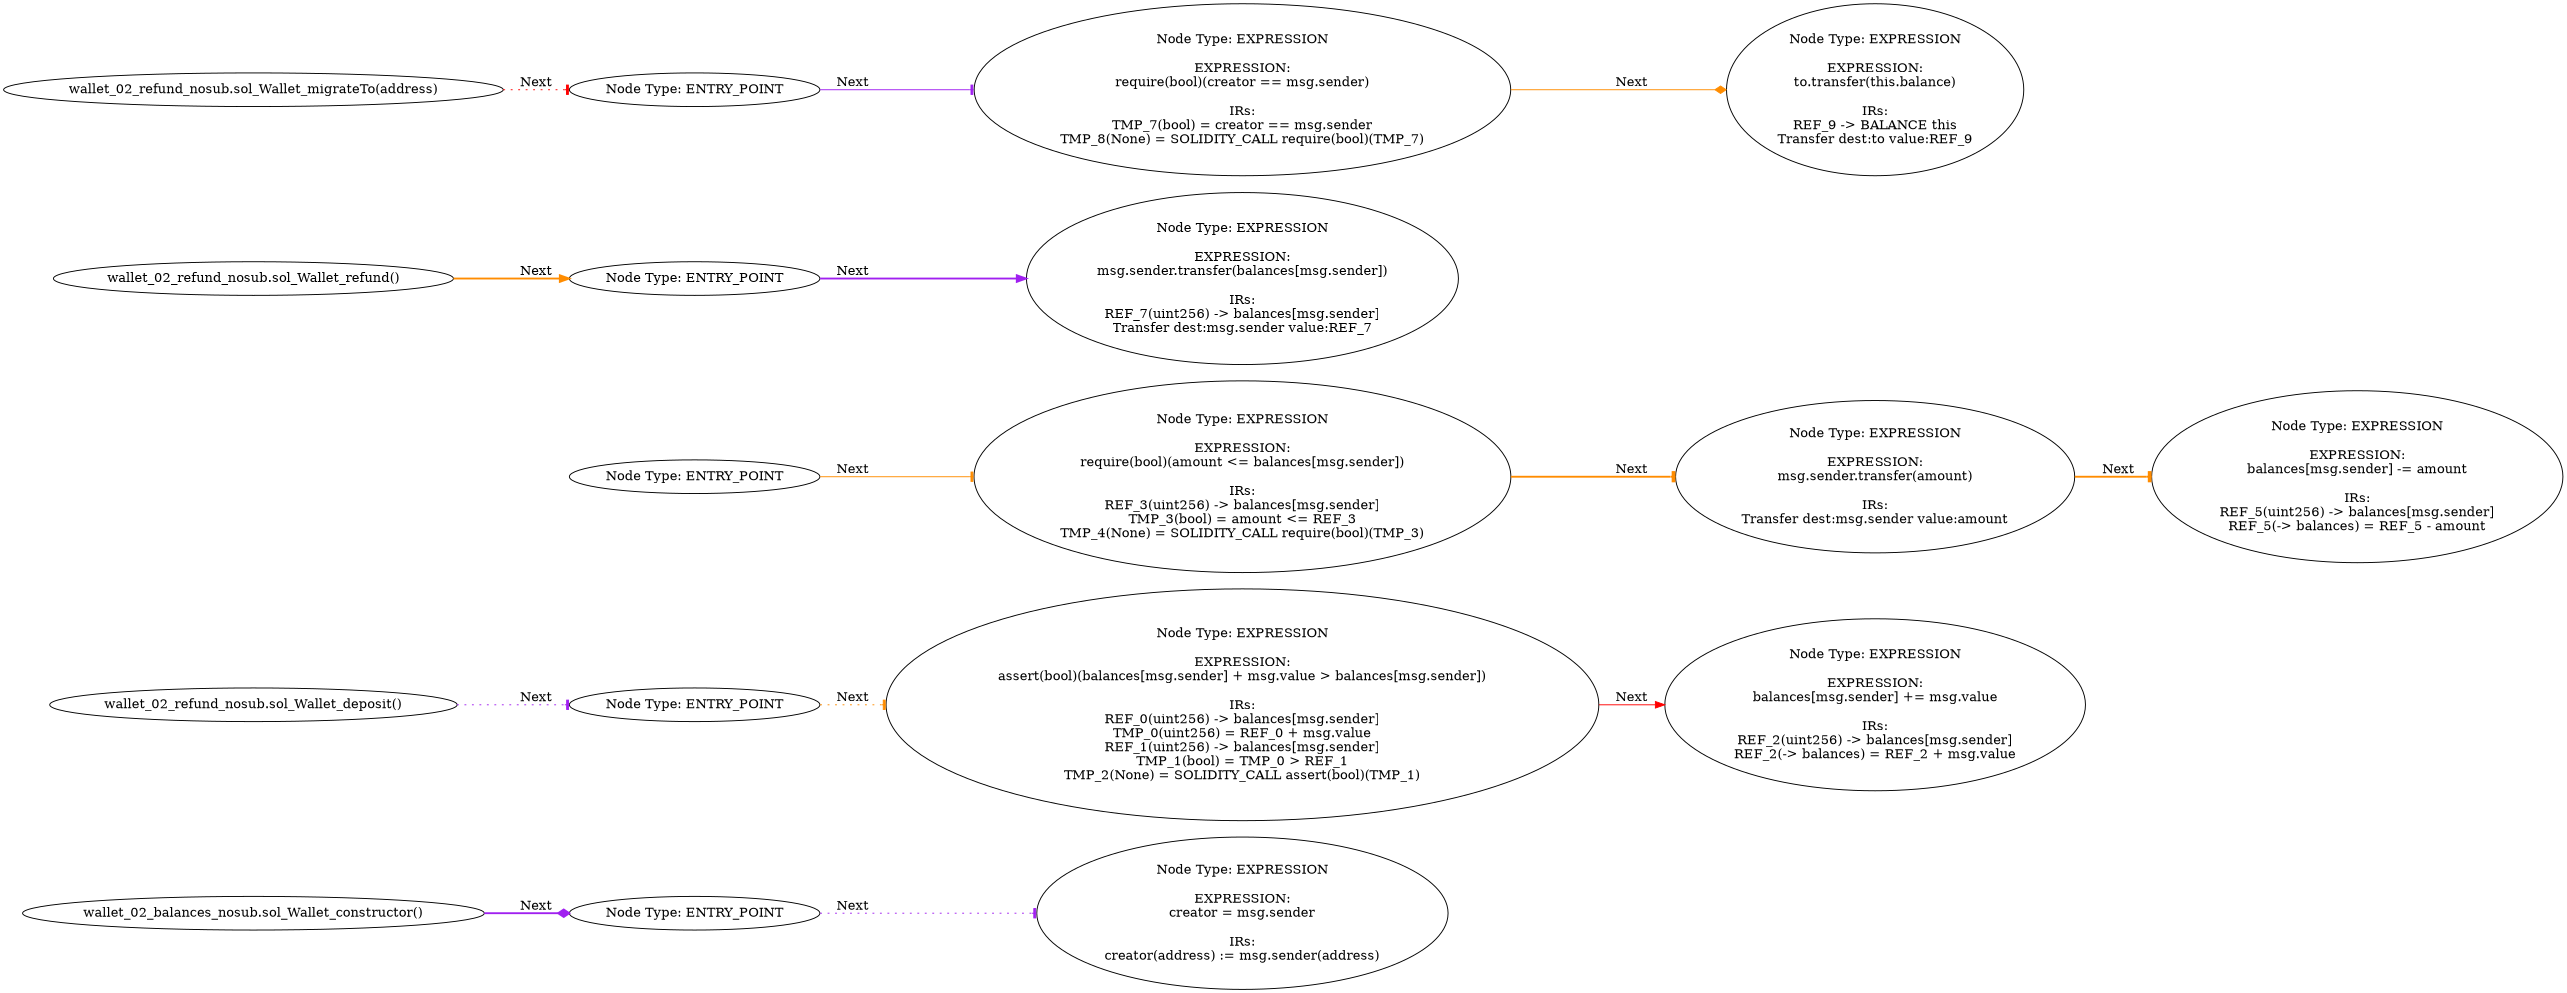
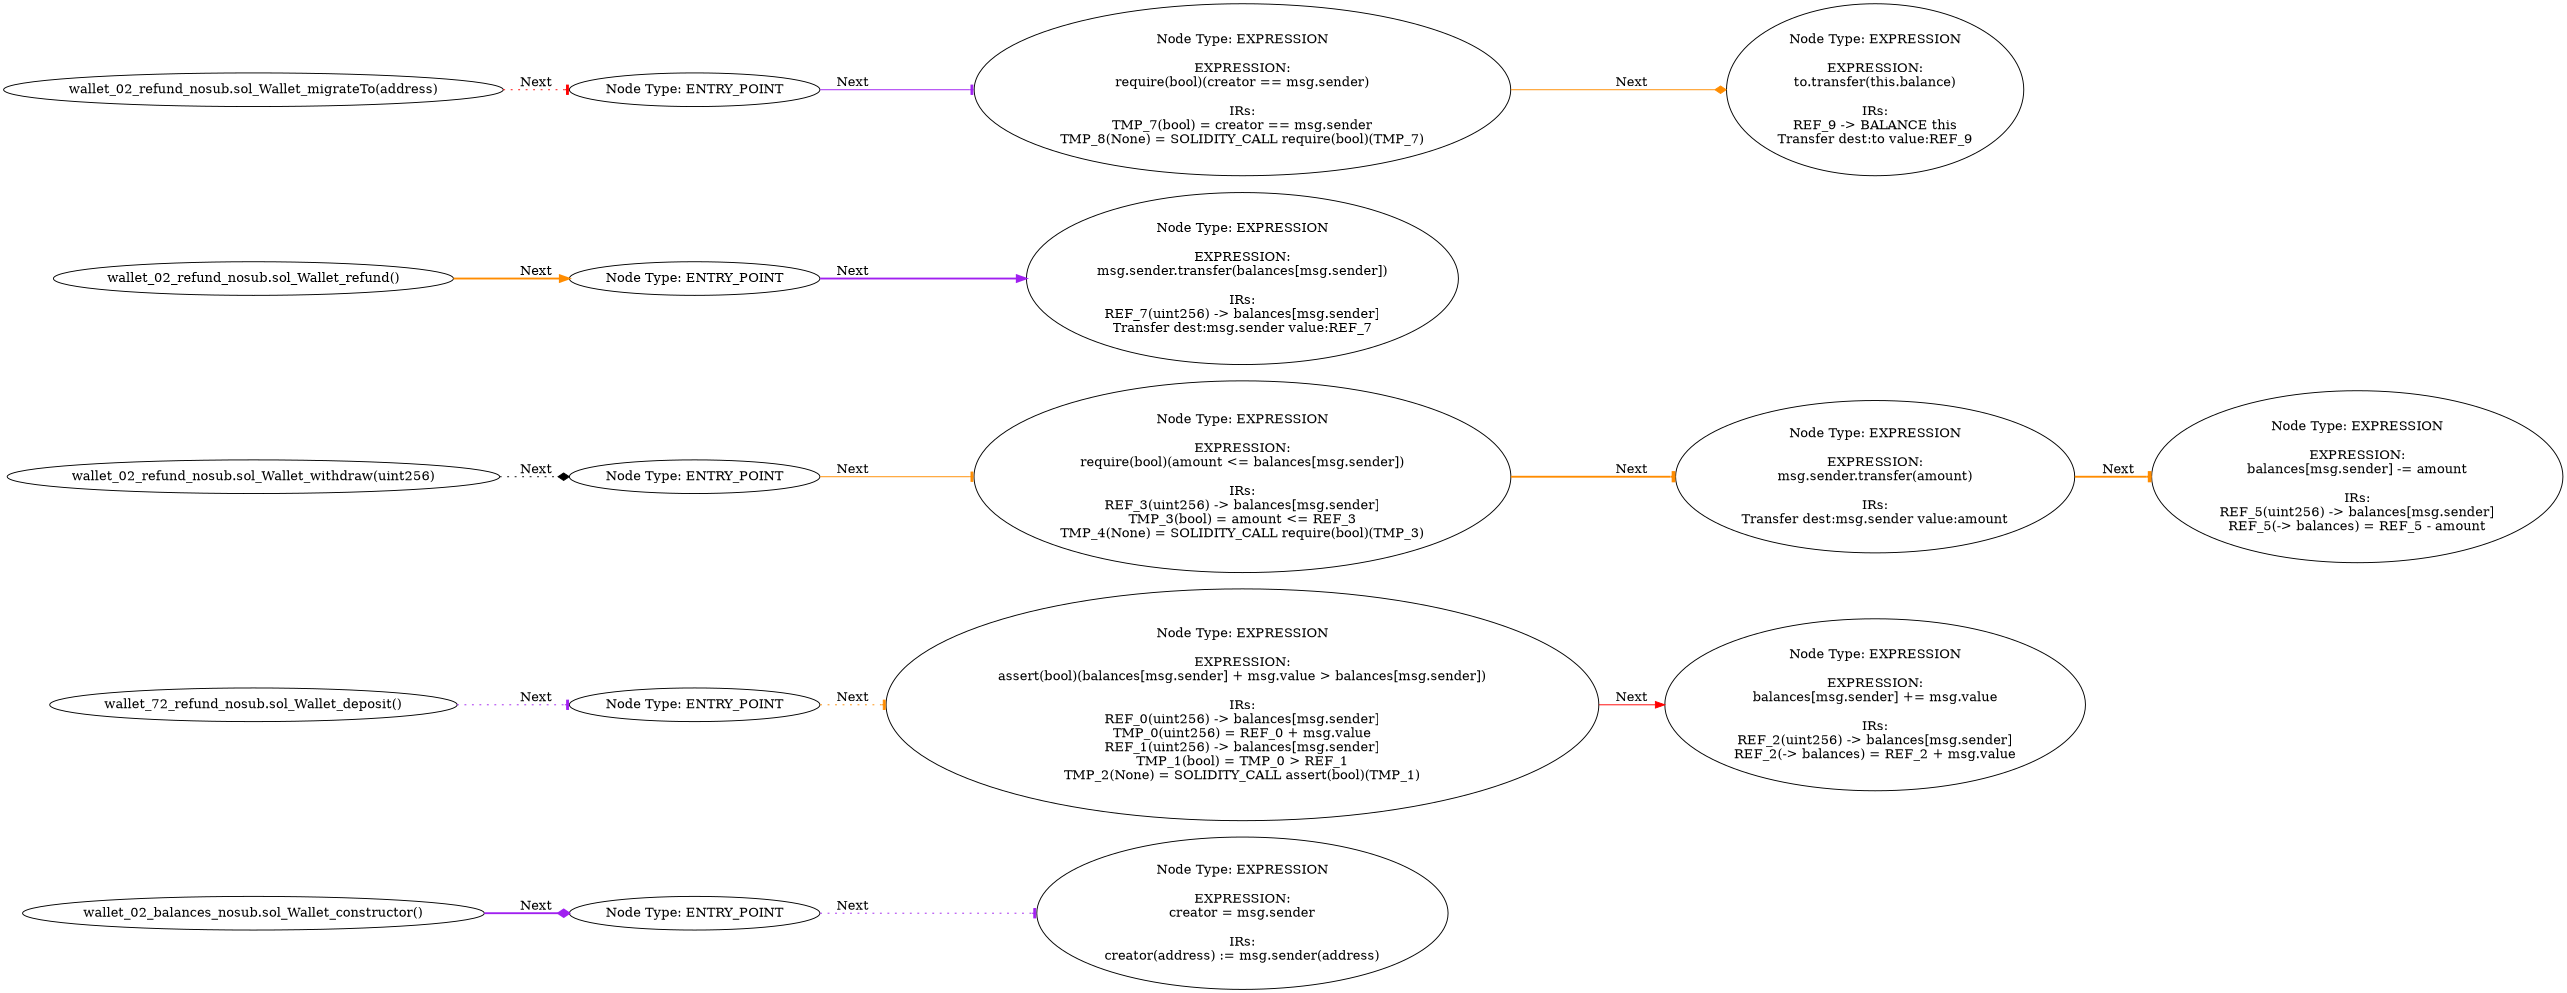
none -> (253, 477)
(253, 705) -> (253, 705)
